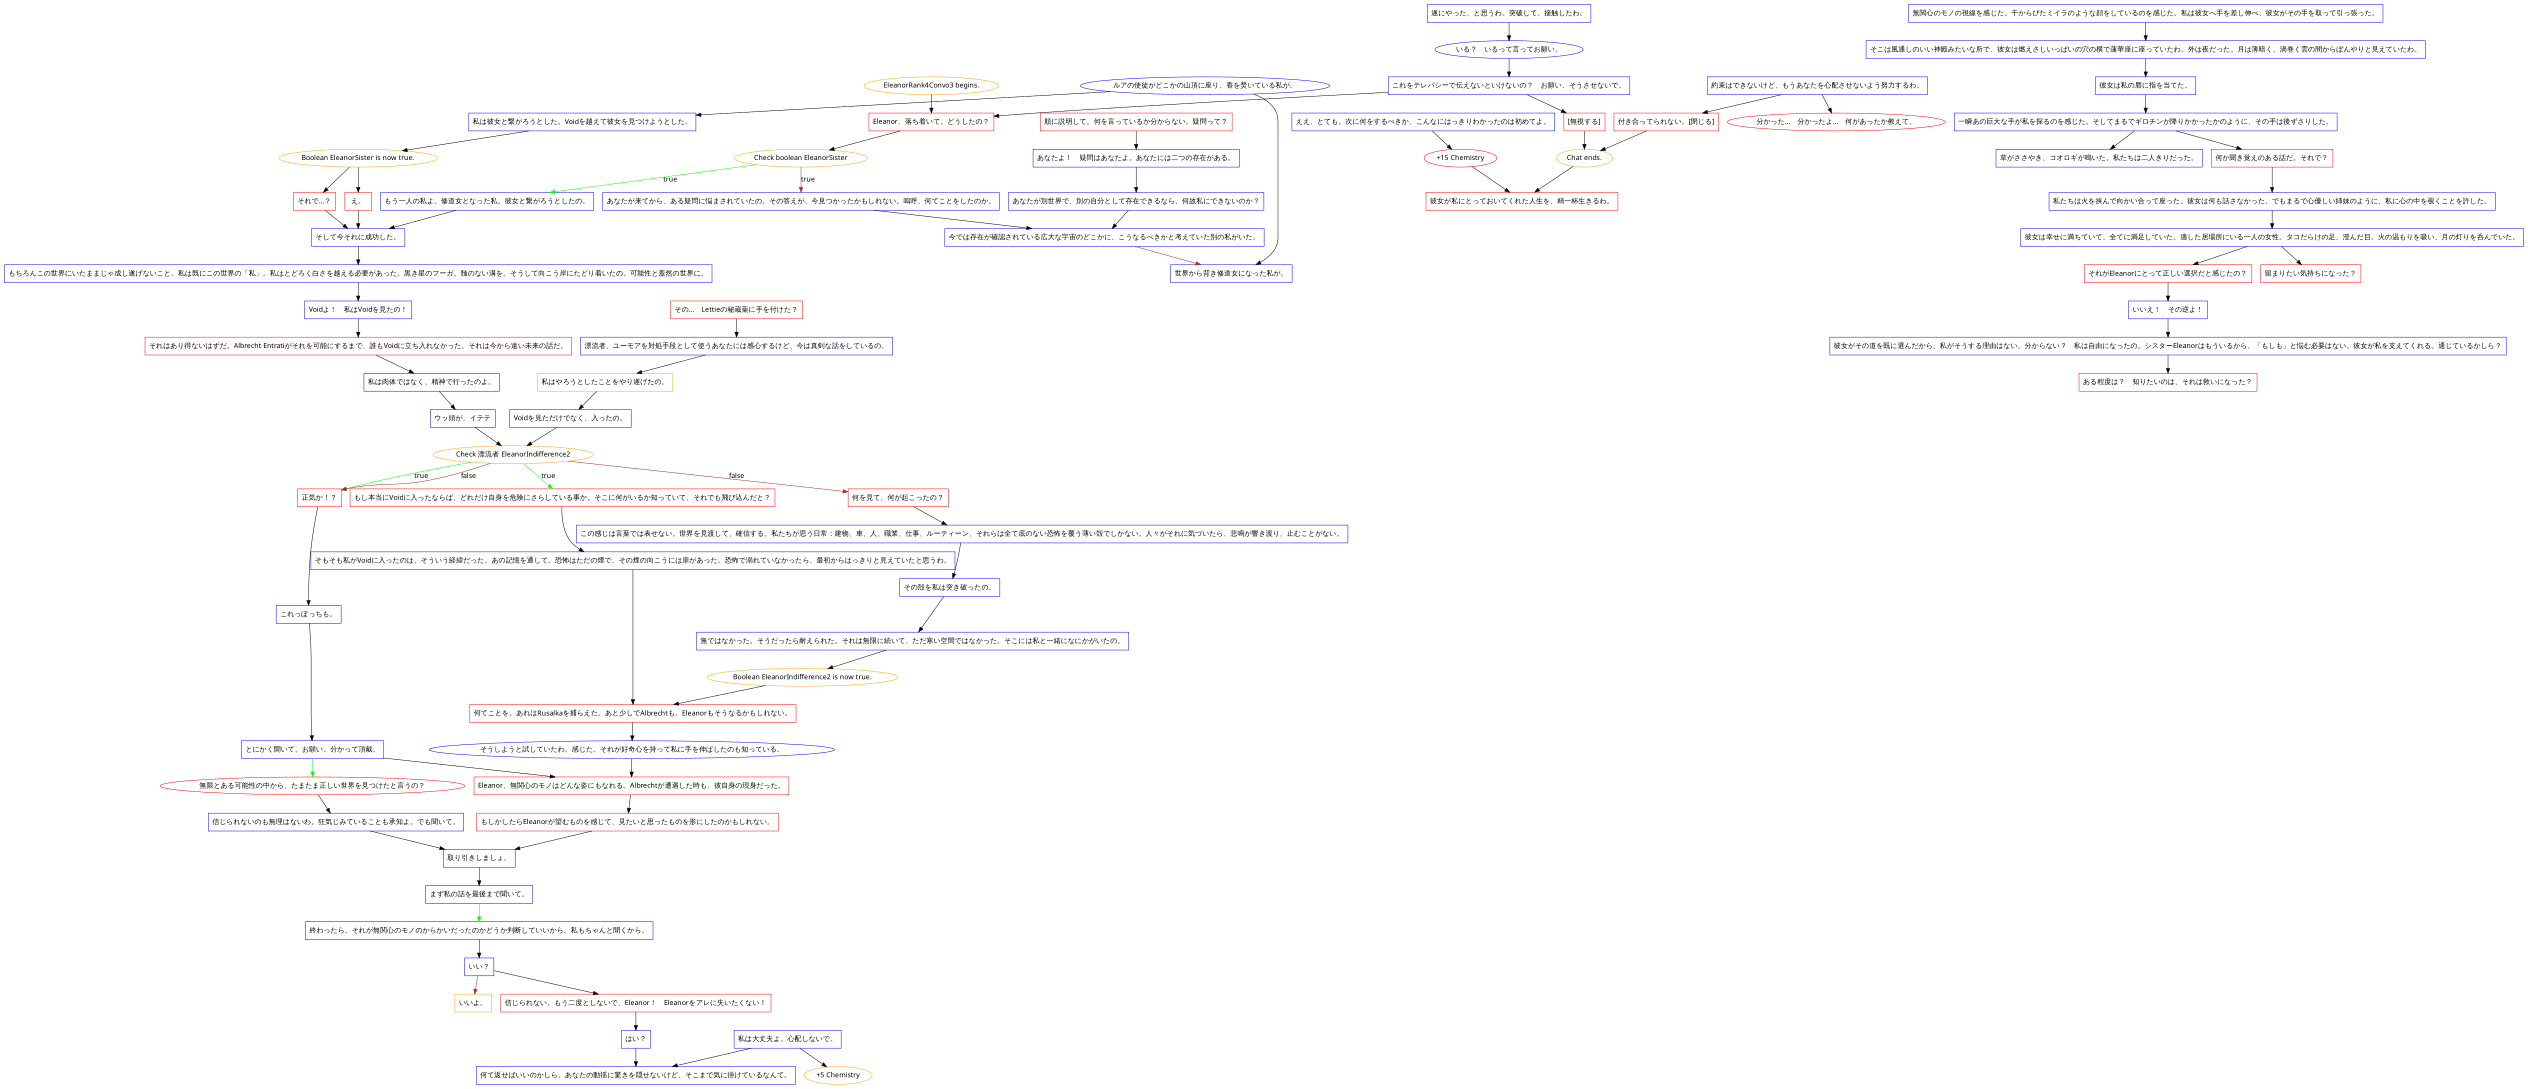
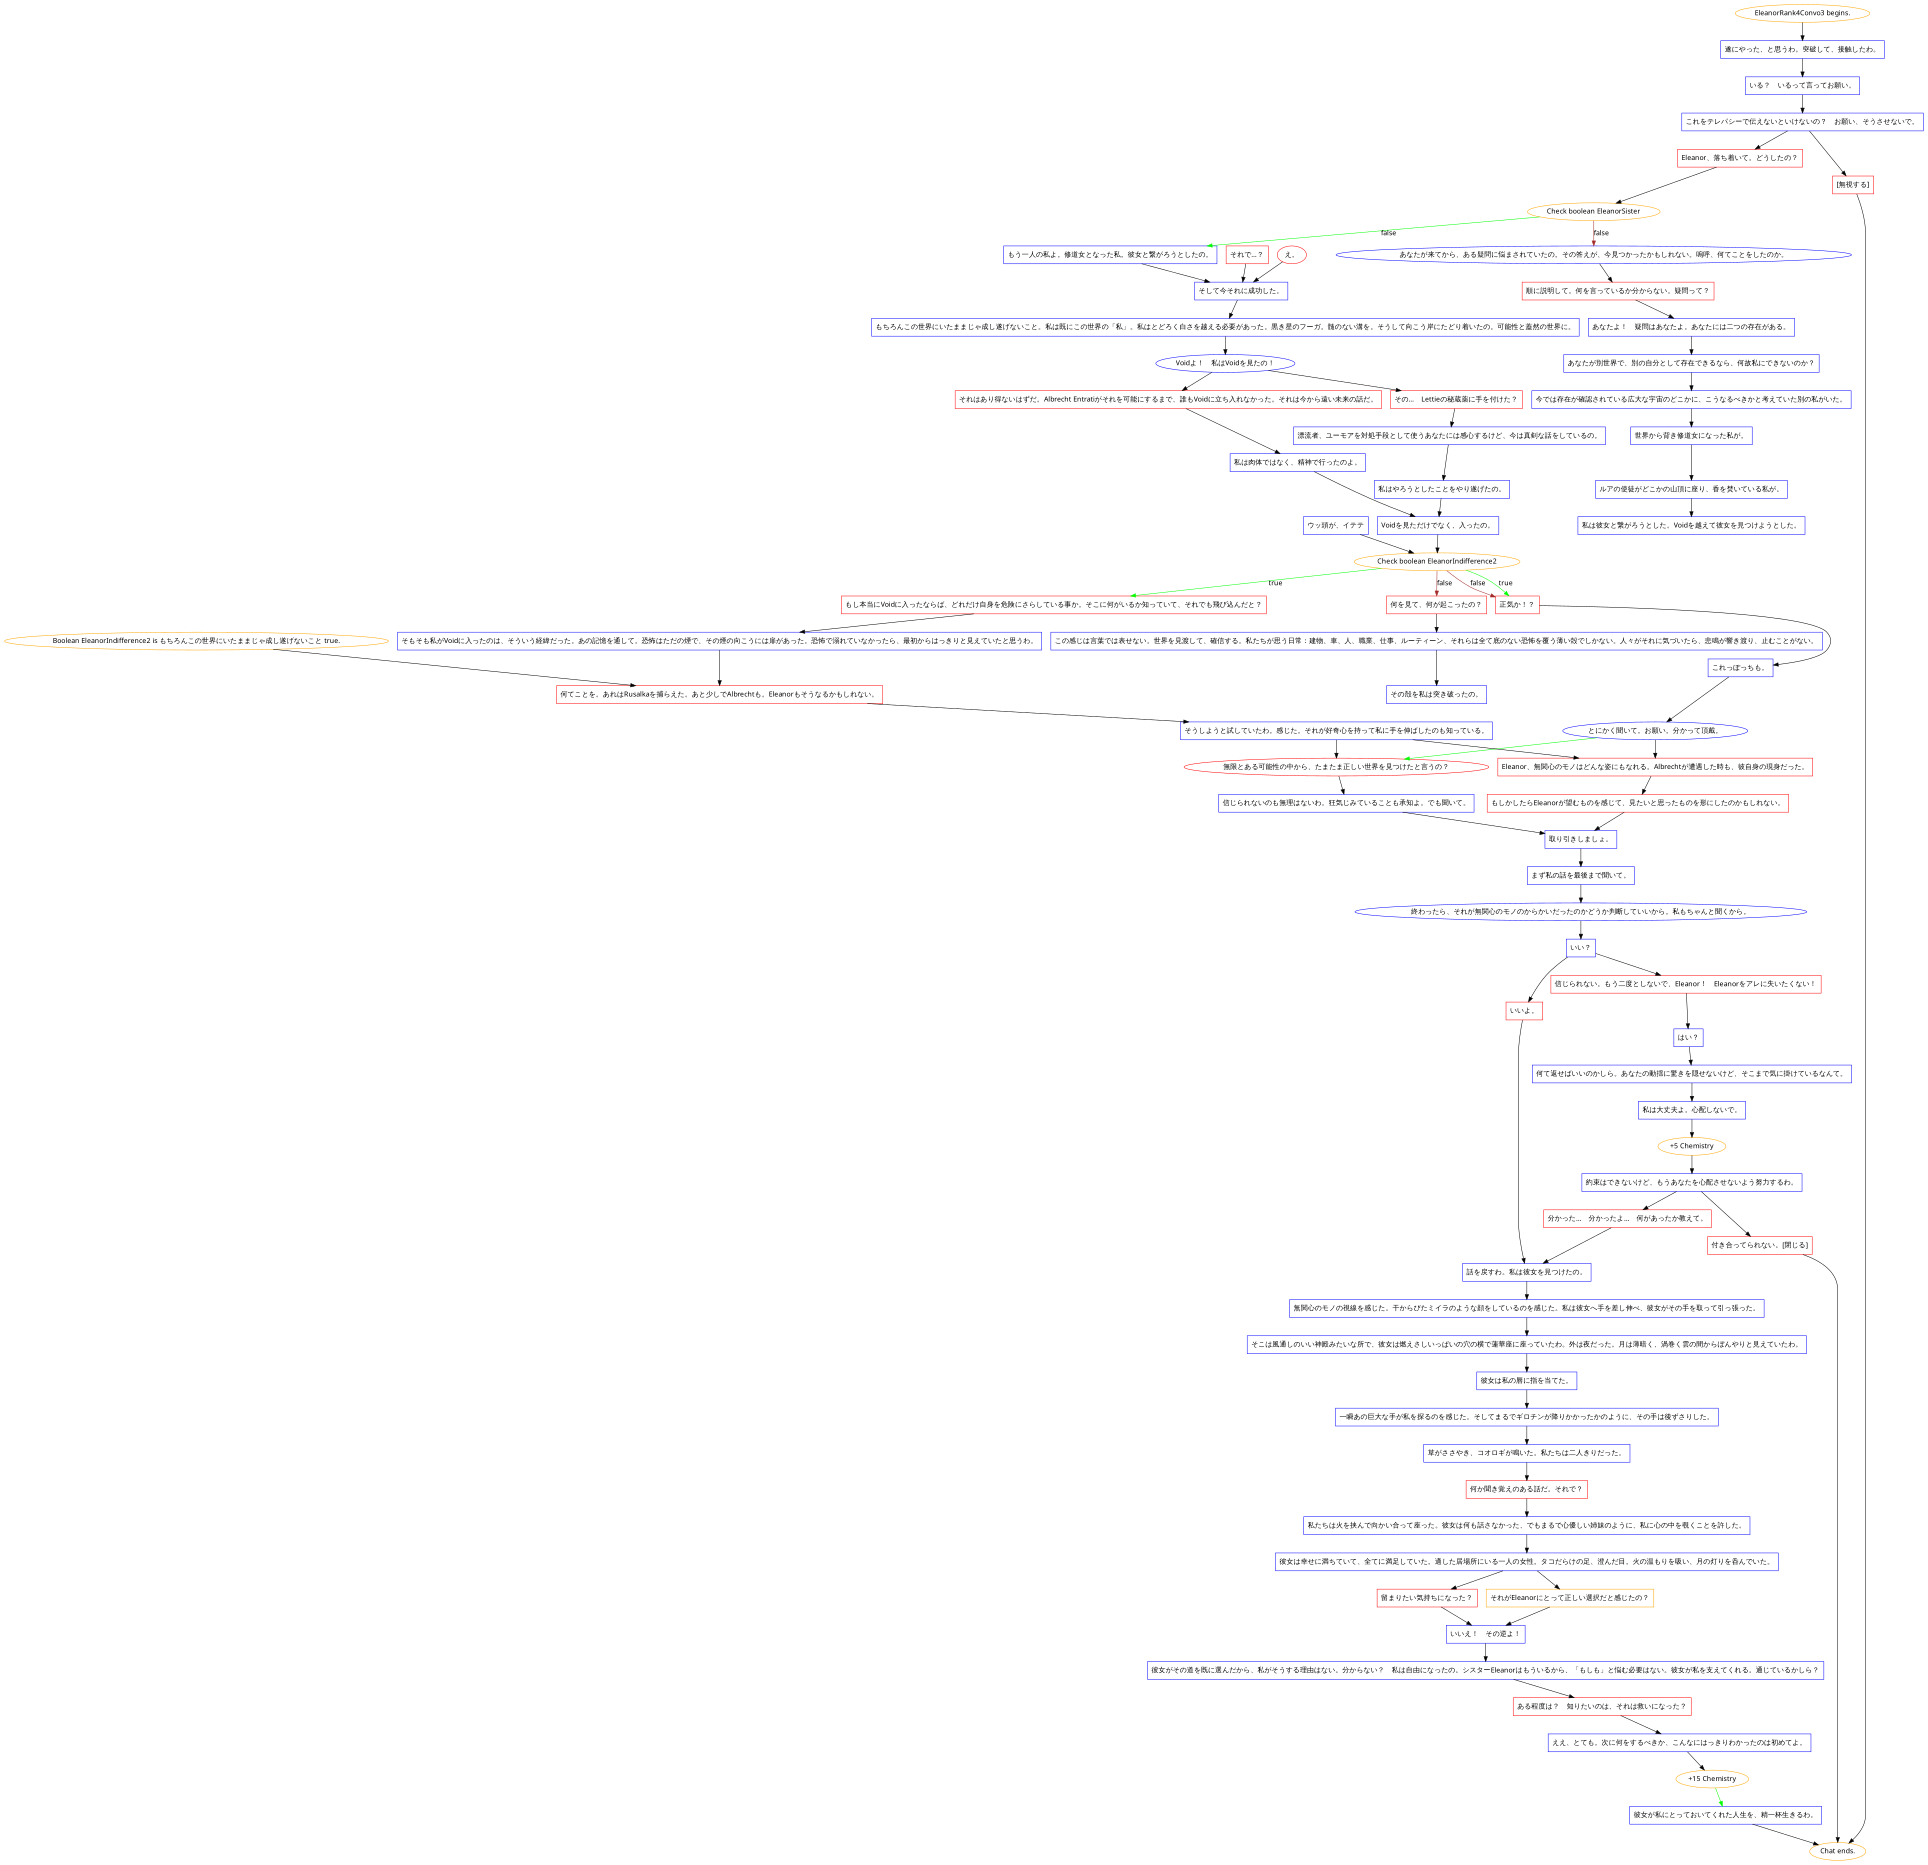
(1509, 50) -> (1803, 86)
(1205, 86) -> (1691, 489)
(931, 99) -> (1803, 29)
(1836, 122) -> (1628, 1219)
(2206, 139) -> (1527, 1469)
(358, 158) -> none
(1460, 158) -> (1712, 1779)
(1278, 176) -> (1691, 460)
(1489, 178) -> (1718, 1795)
(1556, 178) -> (1783, 1834)
(670, 180) -> (1389, 233)
(808, 180) -> (1601, 233)
(358, 201) -> (1292, 255)
(801, 201) -> (1594, 255)
(1522, 201) -> (1726, 1815)
(950, 219) -> (1605, 271)
(1165, 255) -> (1691, 415)
(2168, 274) -> (1570, 1598)
(358, 310) -> (1225, 363)
none -> (1332, 380)
(605, 382) -> (1442, 489)
(446, 399) -> (1362, 495)
(513, 455) -> (1437, 562)
(913, 641) -> none
(803, 677) -> (197, 641)
none -> (1336, 747)
(313, 750) -> (1655, 731)
(632, 750) -> (1336, 731)
(479, 910) -> (1581, 891)
(479, 931) -> (1581, 912)
(477, 983) -> (1547, 975)
(473, 1003) -> (1524, 1011)
(714, 1057) -> (1692, 1090)
none -> (1692, 1162)
none -> (1527, 1272)
none -> (1454, 1615)
none -> (1639, 1724)
